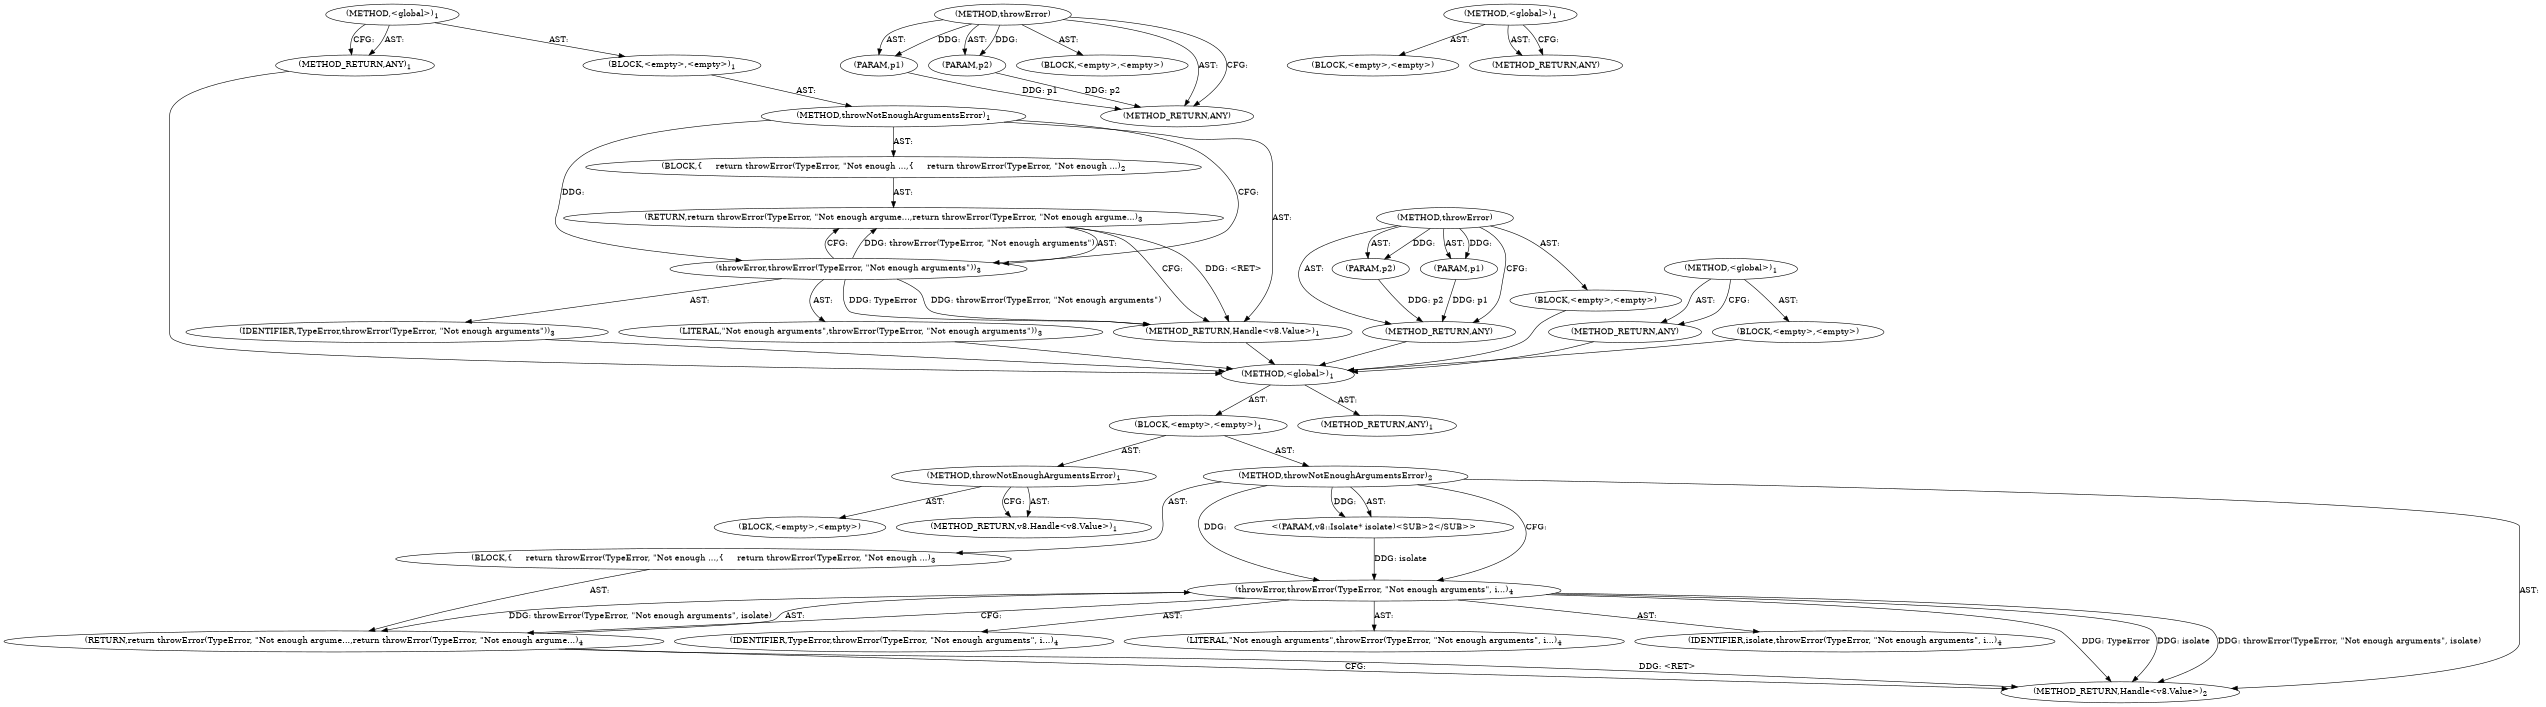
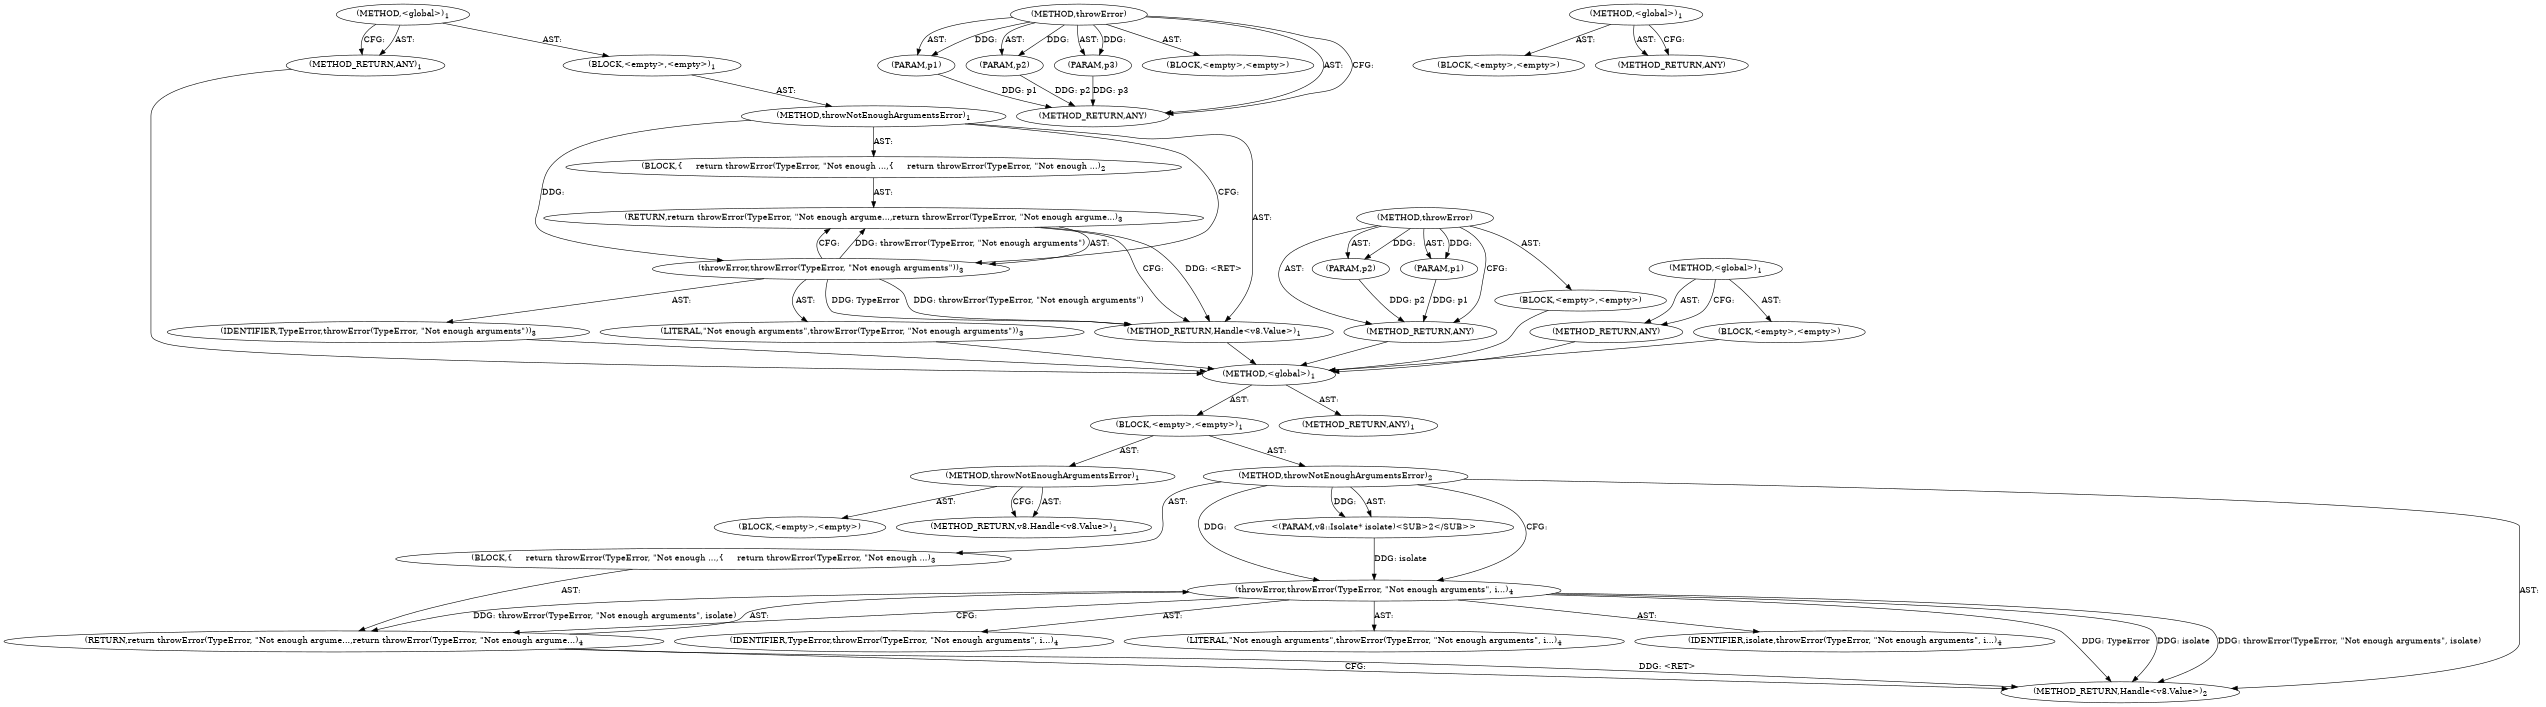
none -> (1093, 65)
